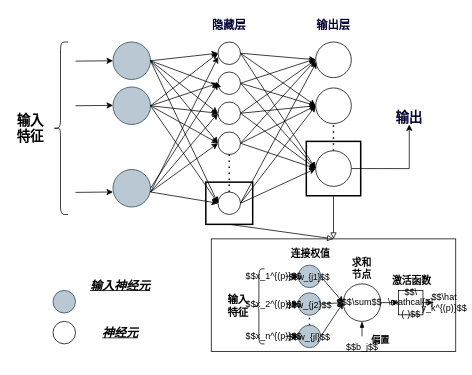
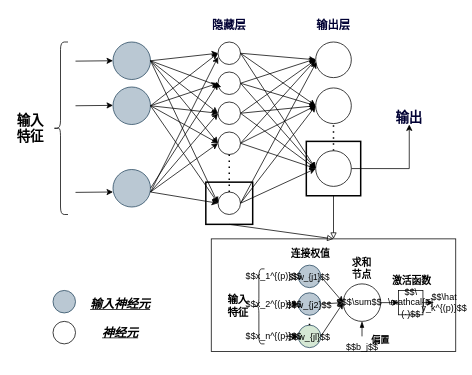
(289, 276) -> none
(120, 285) -> (120, 304)
(309, 336) -> (309, 336)
